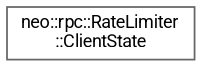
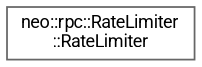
(101, 33) -> (101, 33)
